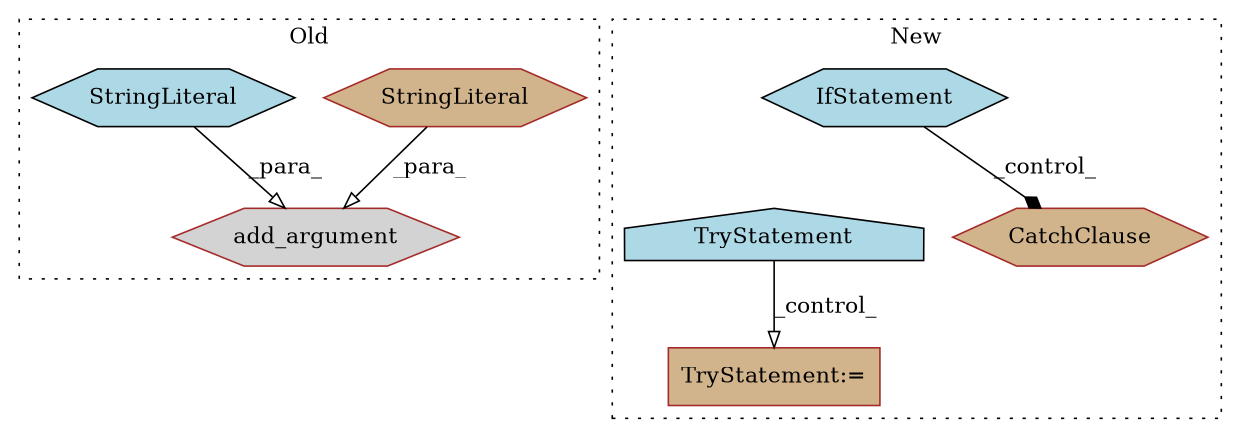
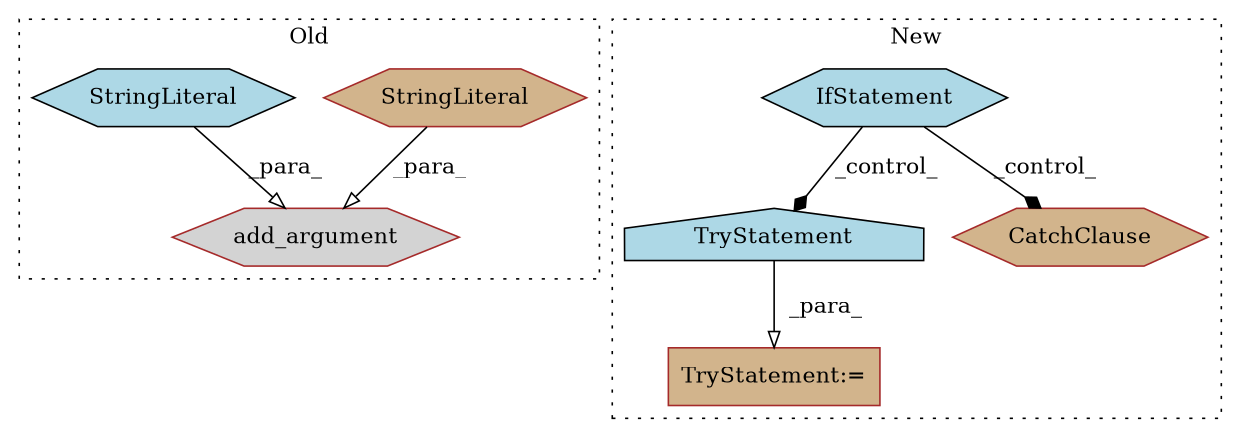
none -> (834, 161)
(825, 307) -> (825, 307)
